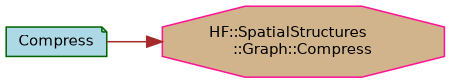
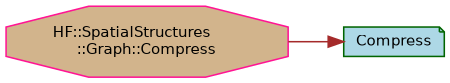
(127, 42) -> (308, 42)
